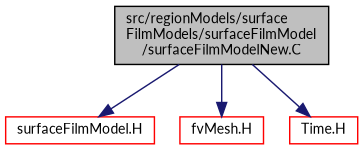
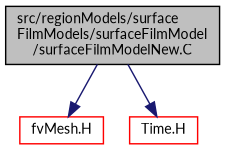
(80, 130) -> none
